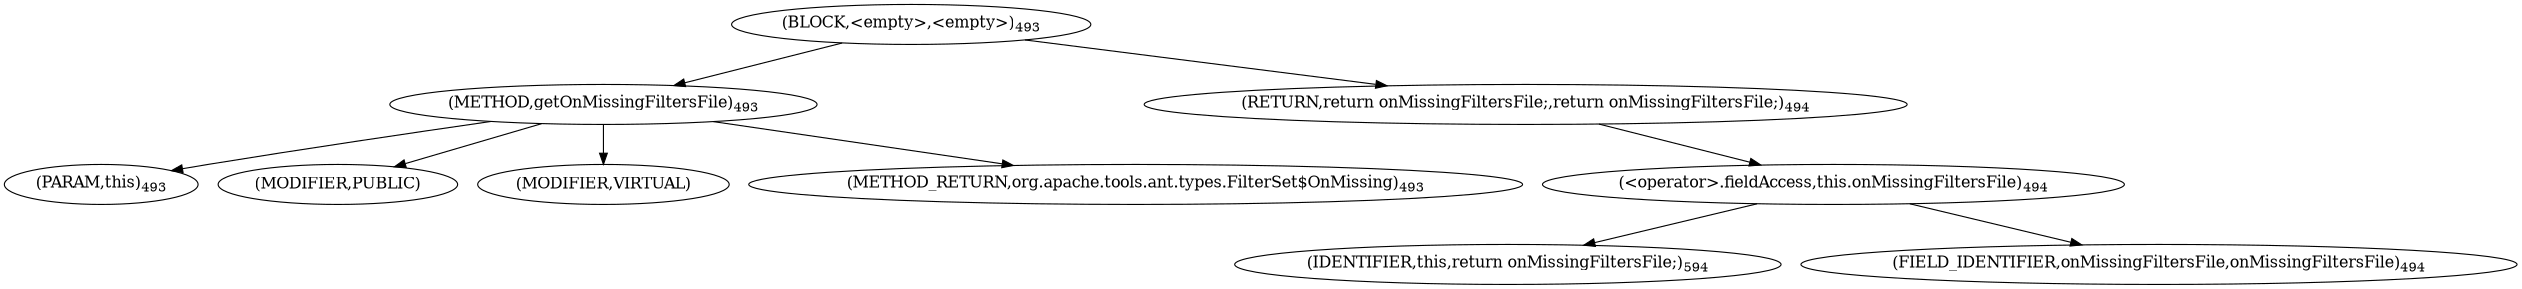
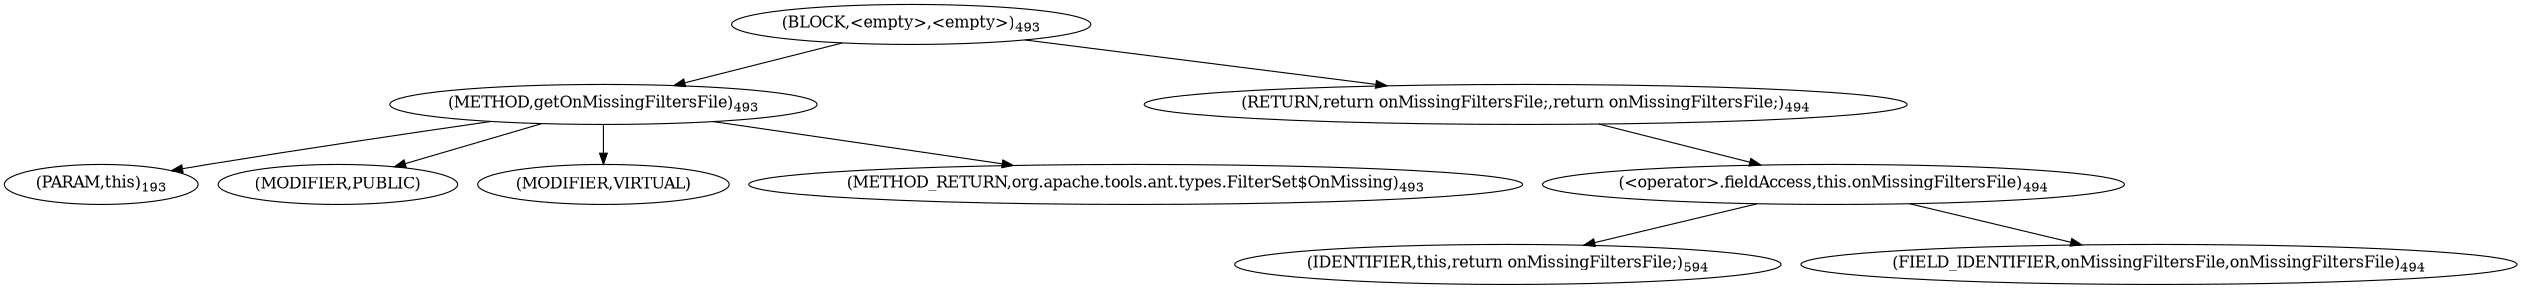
(154, 183) -> (154, 183)
